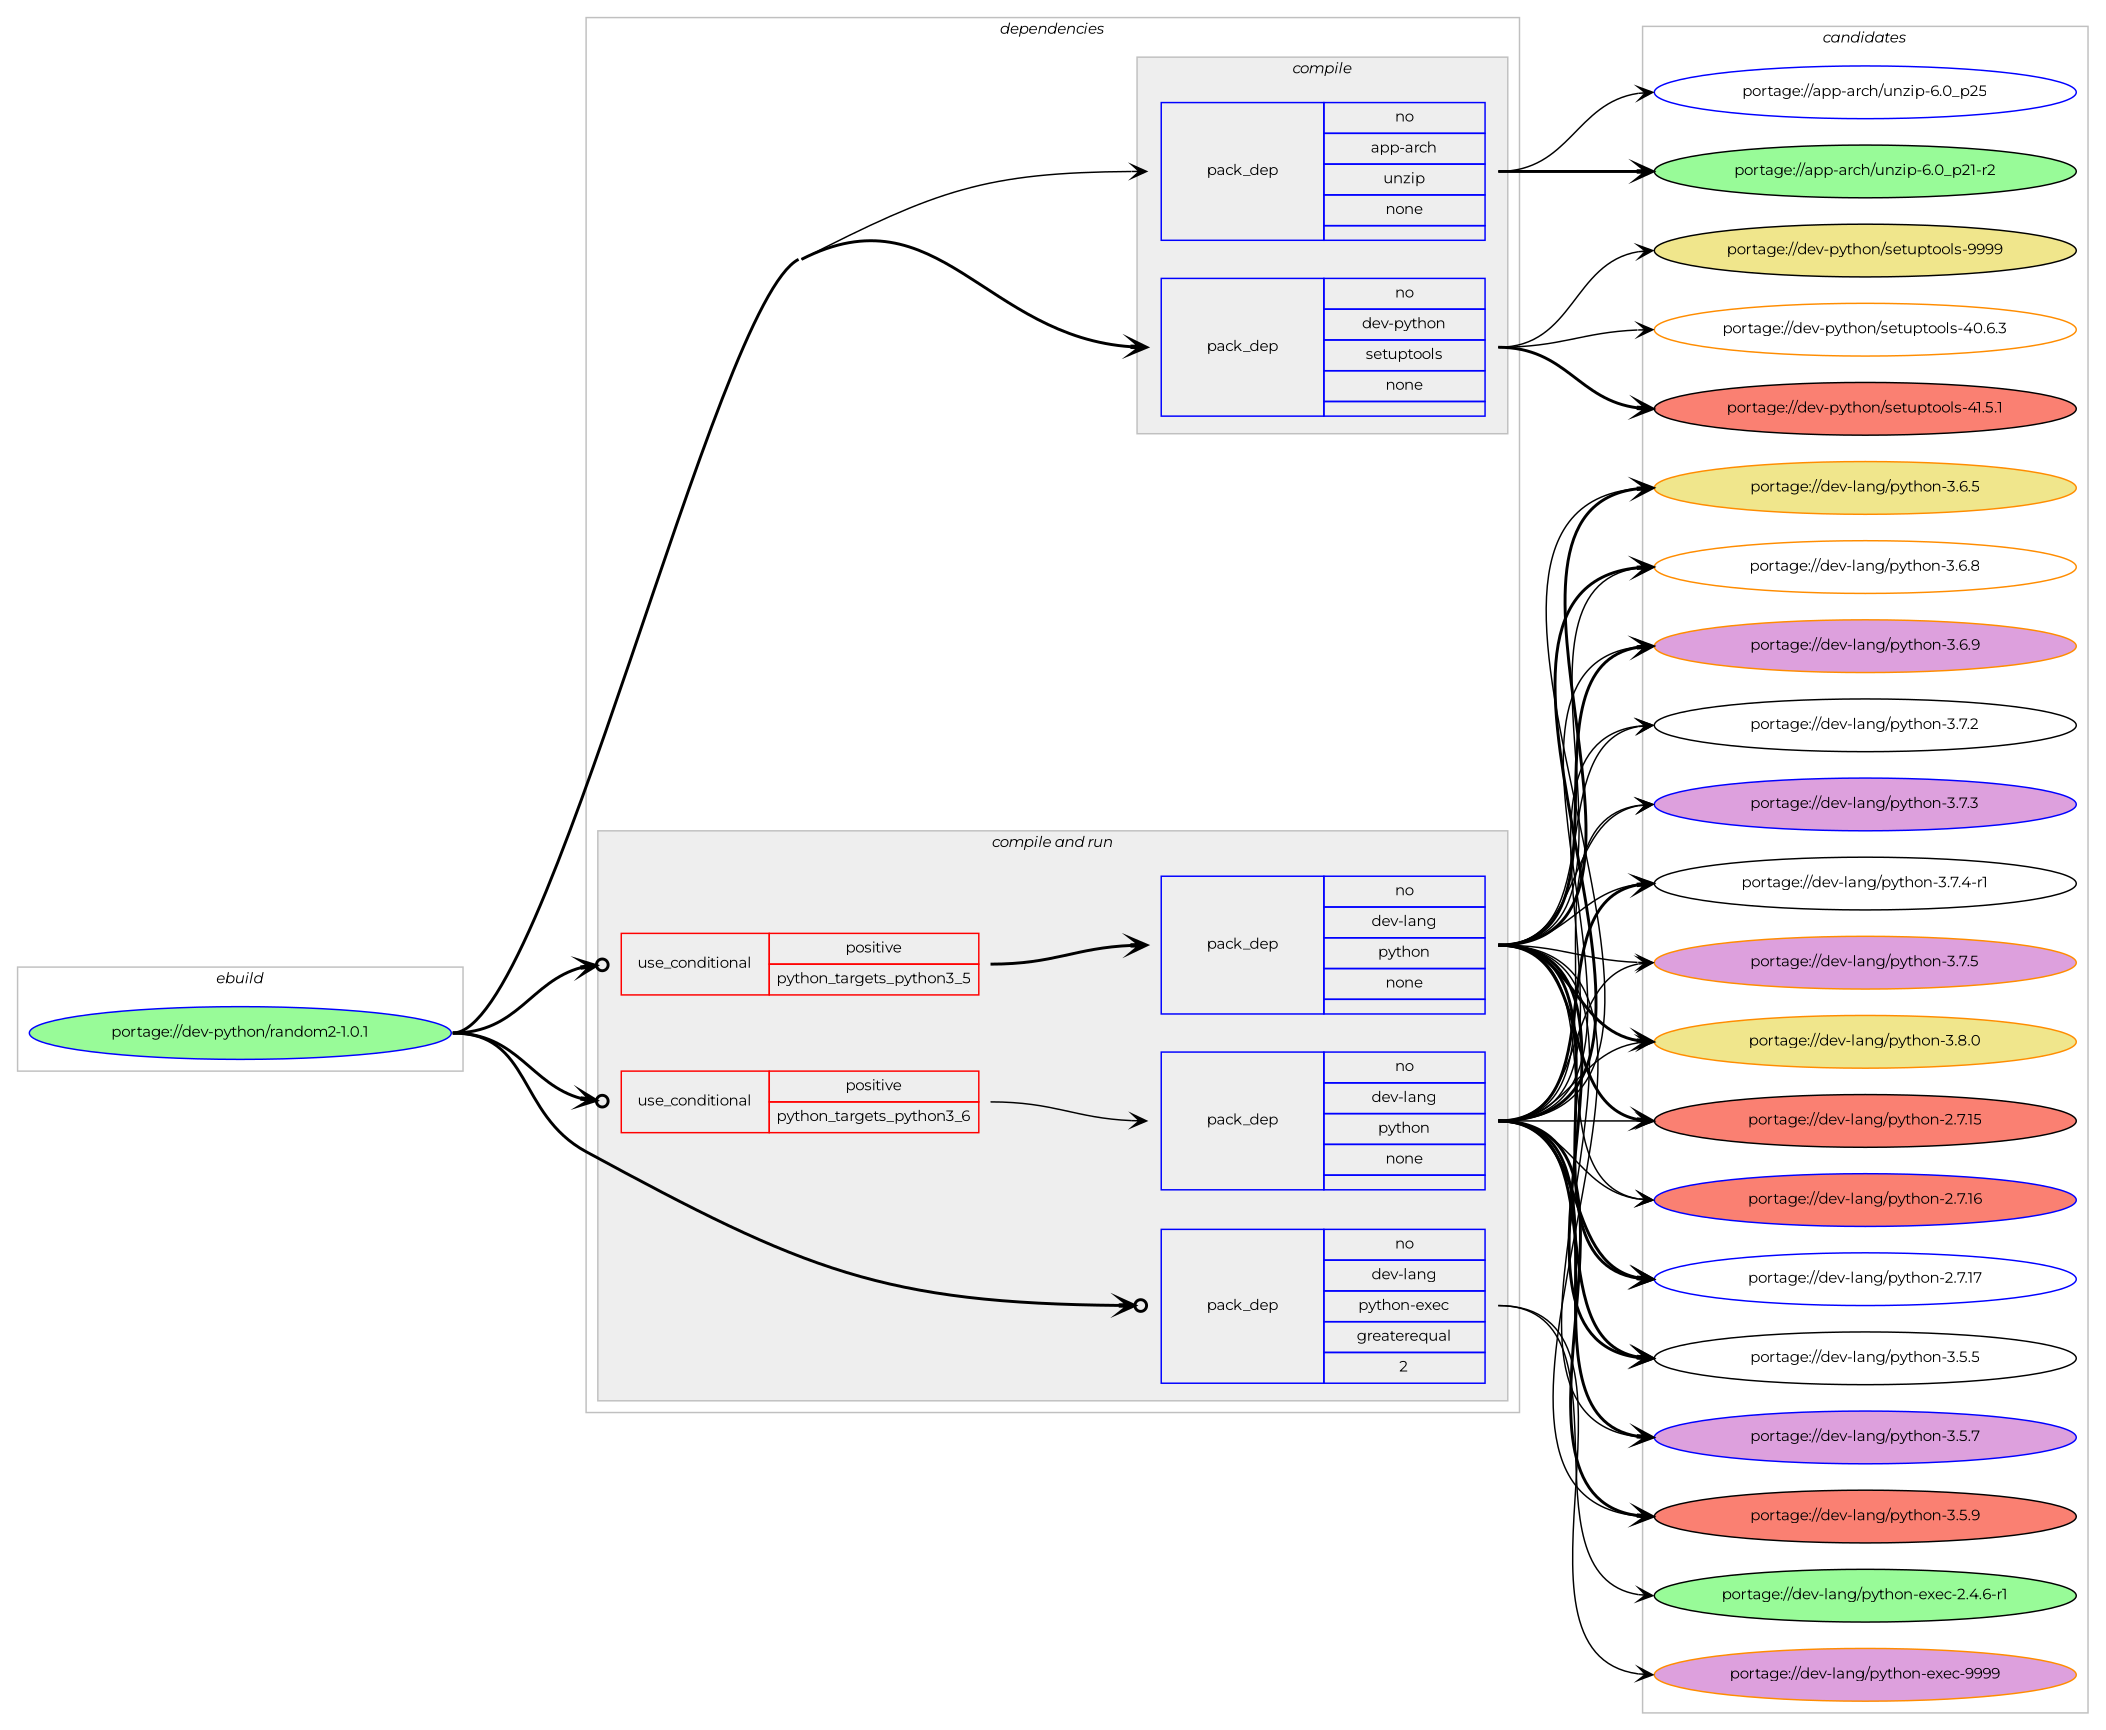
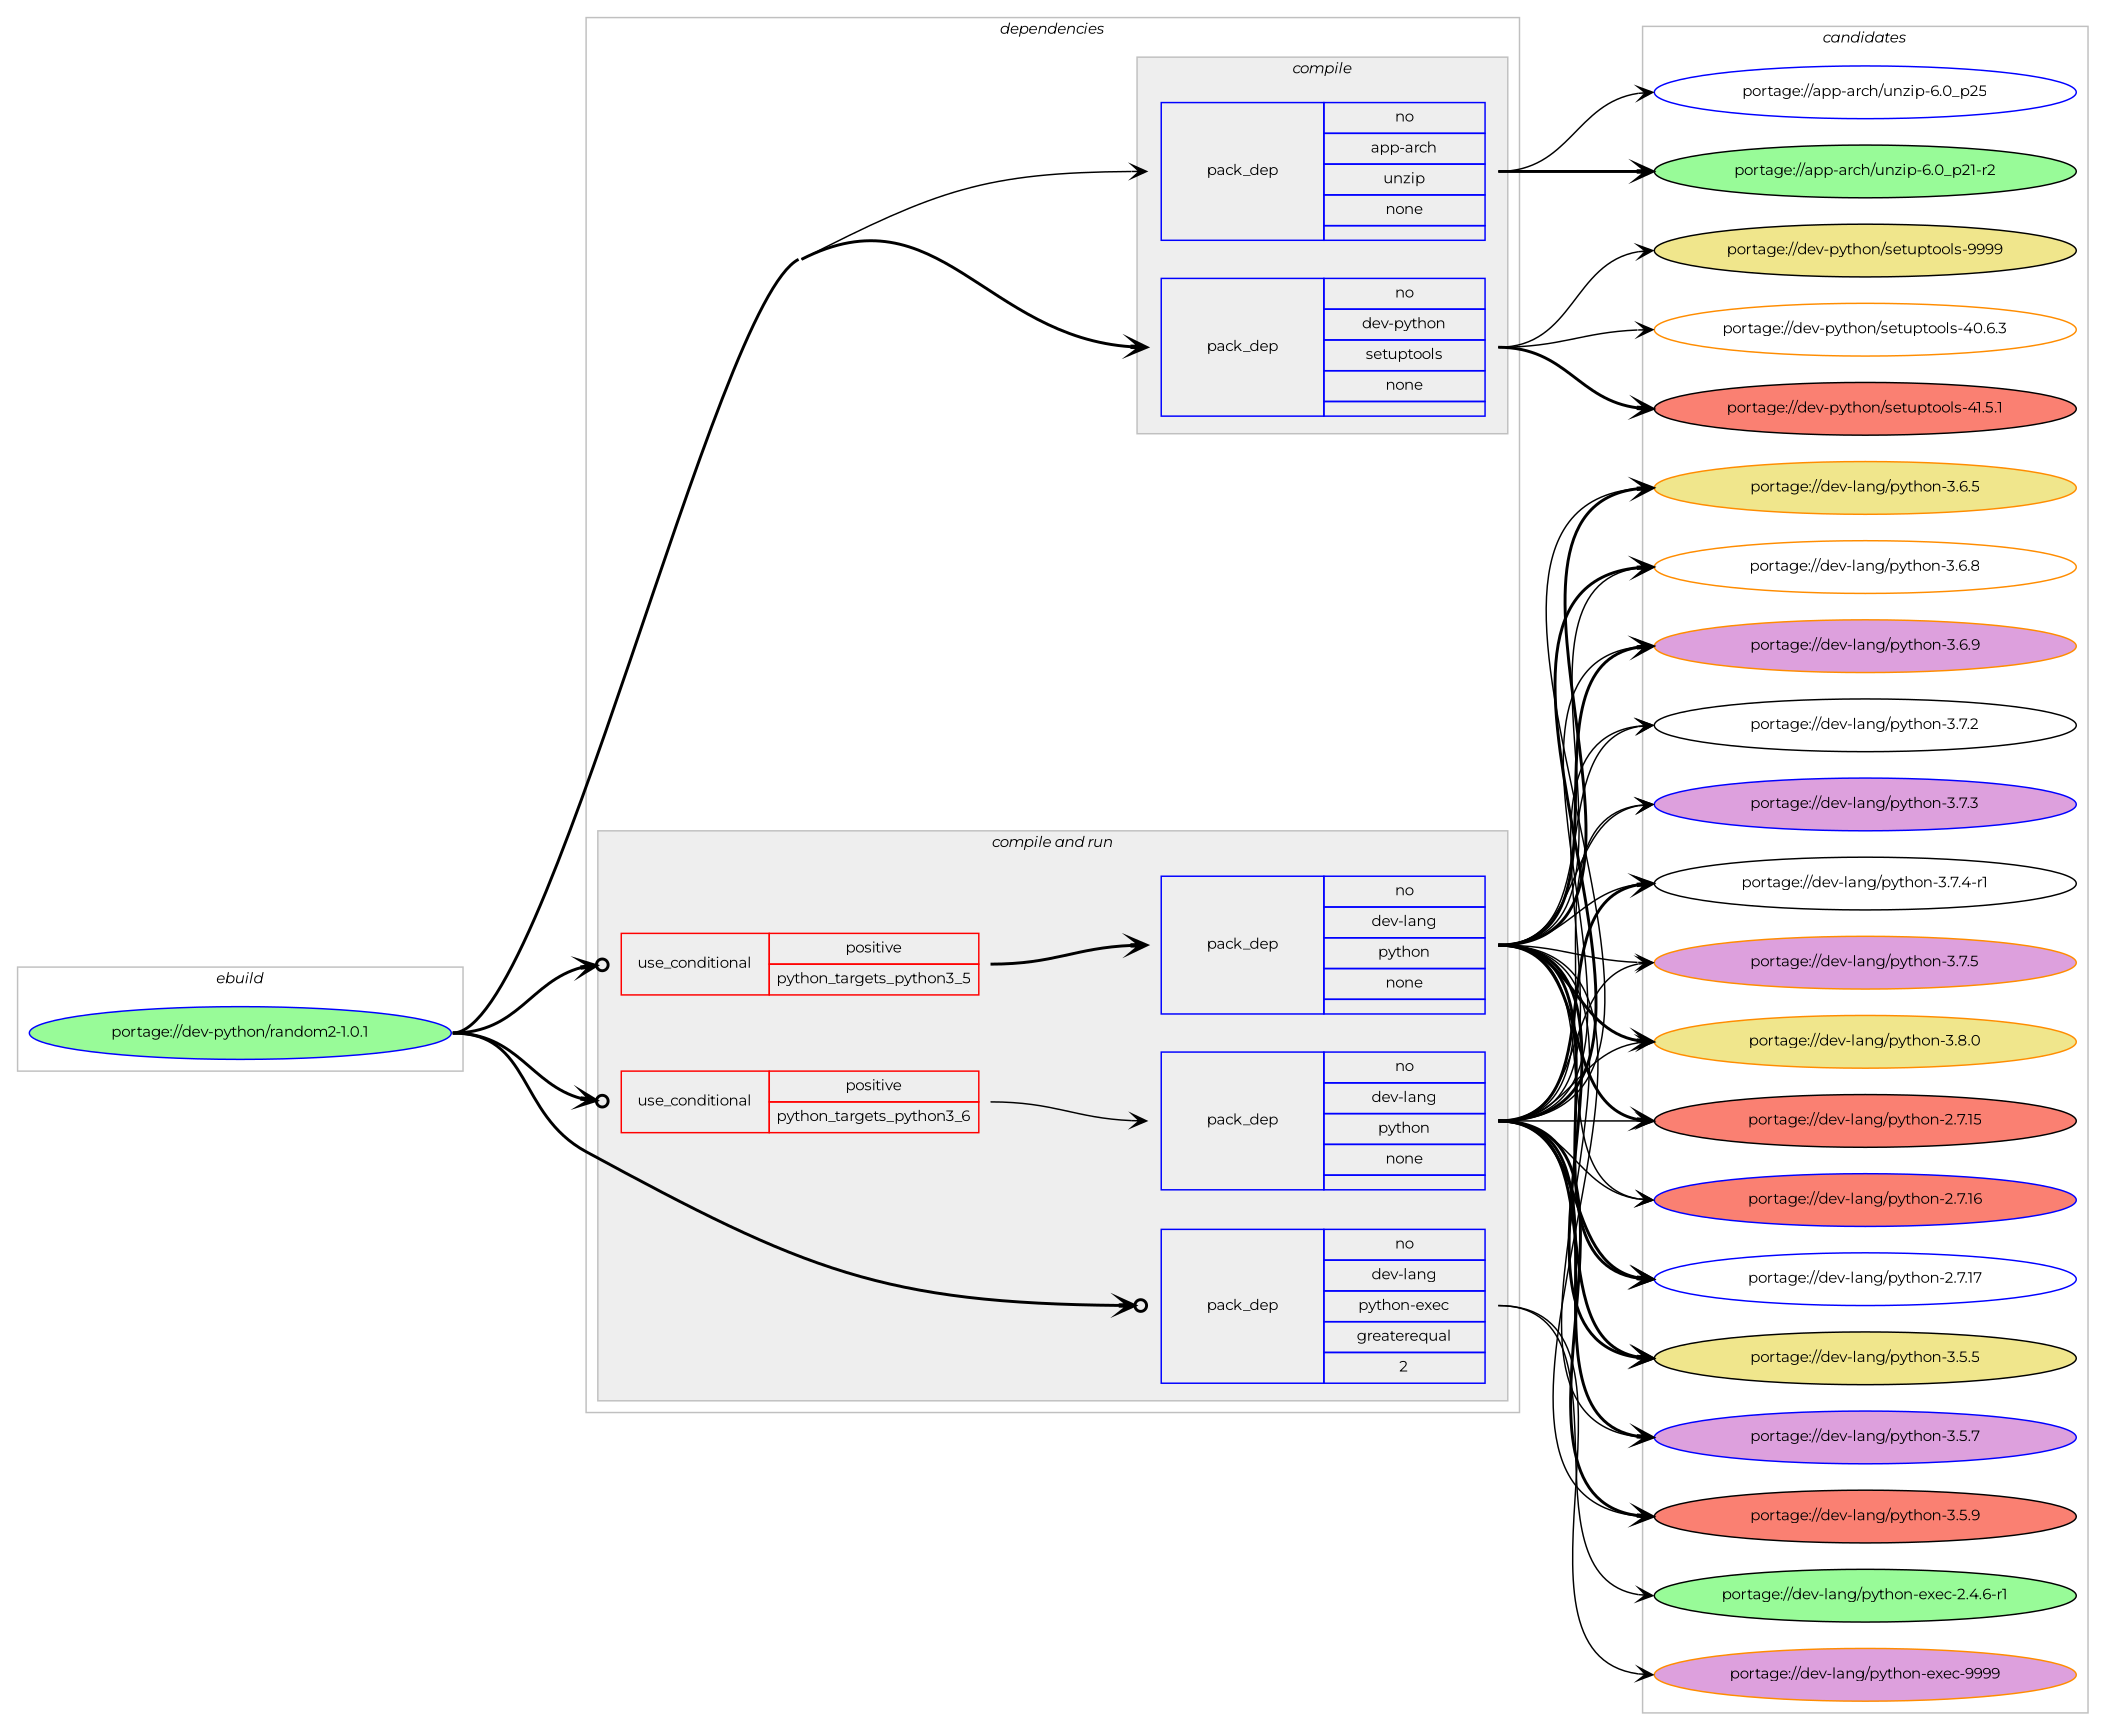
(1865, 1358) -> (1865, 1358)
